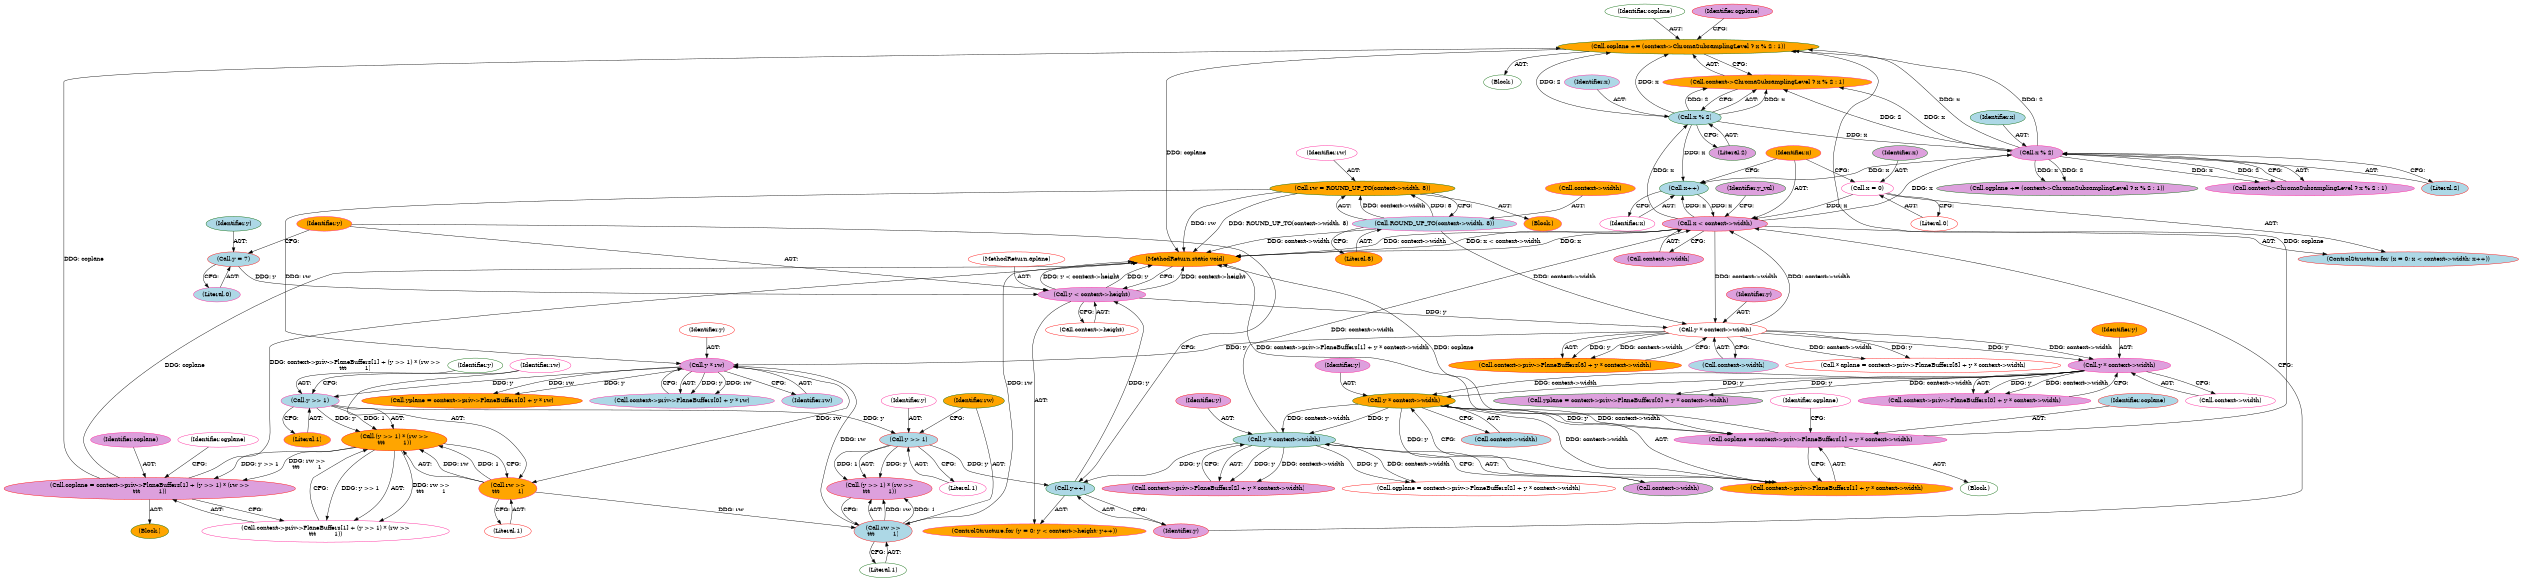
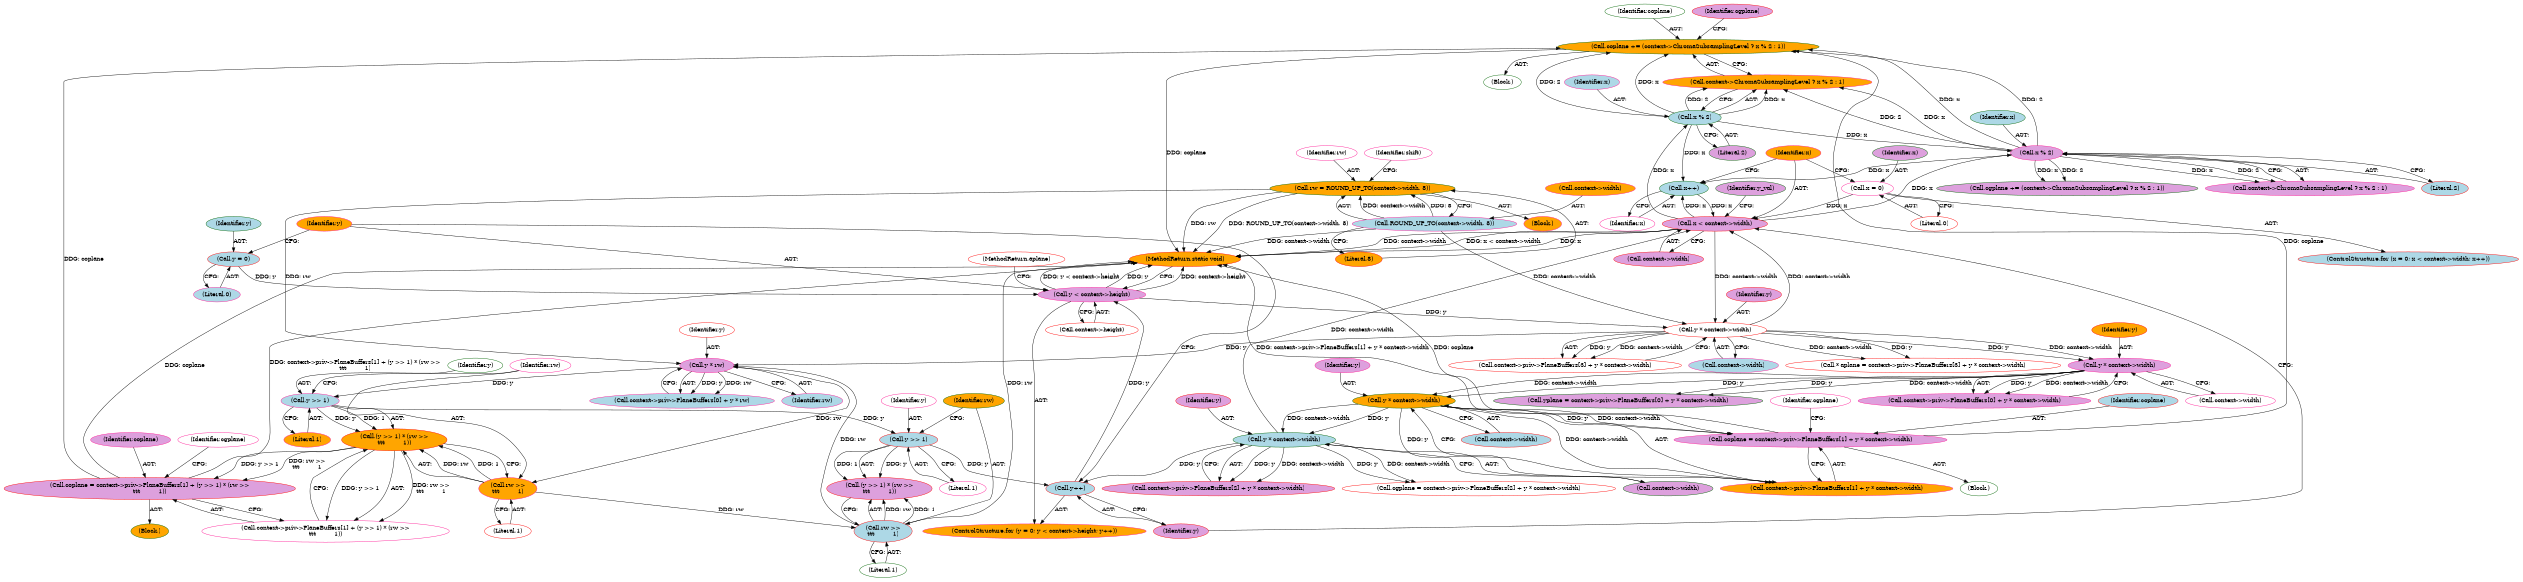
none -> (1398, 153)
(2045, 232) -> none
(1361, 236) -> (1550, 249)
(234, 259) -> (234, 259)
(1025, 277) -> (1025, 277)
(1565, 365) -> (1565, 365)
(472, 401) -> none
(1070, 489) -> (1070, 489)
